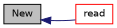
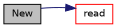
(63, 21) -> (53, 8)
